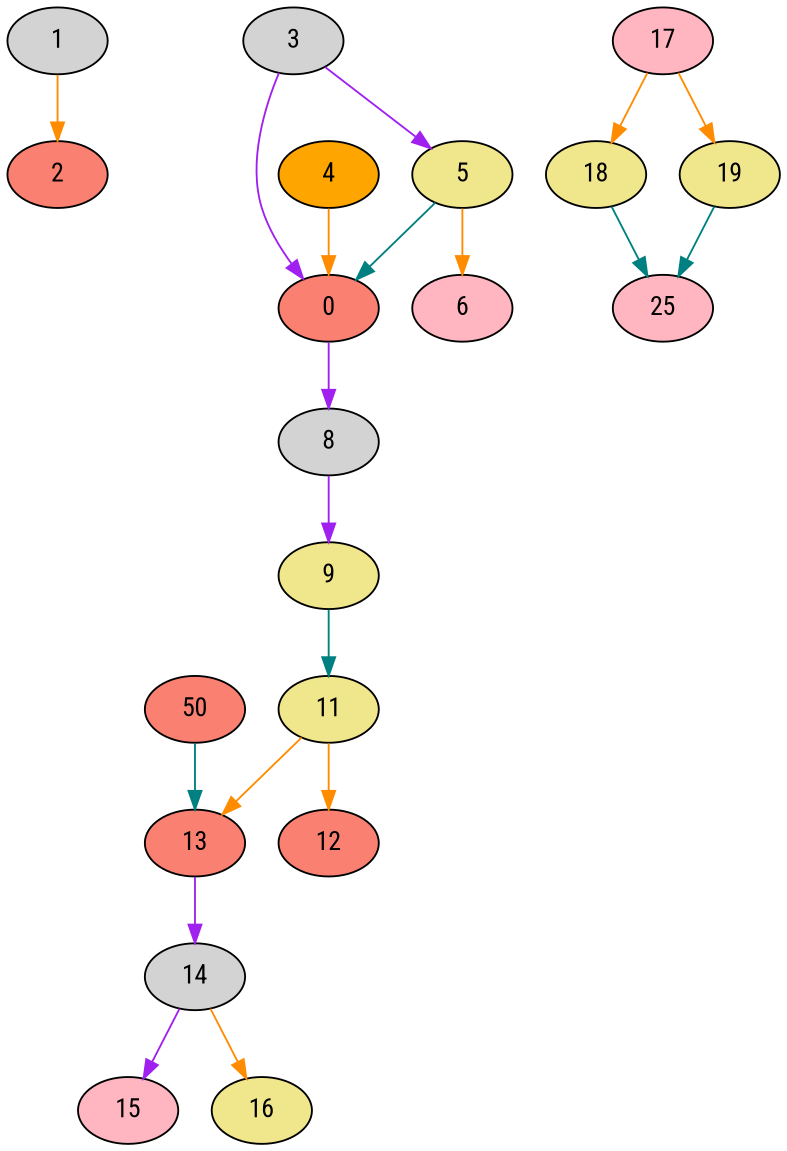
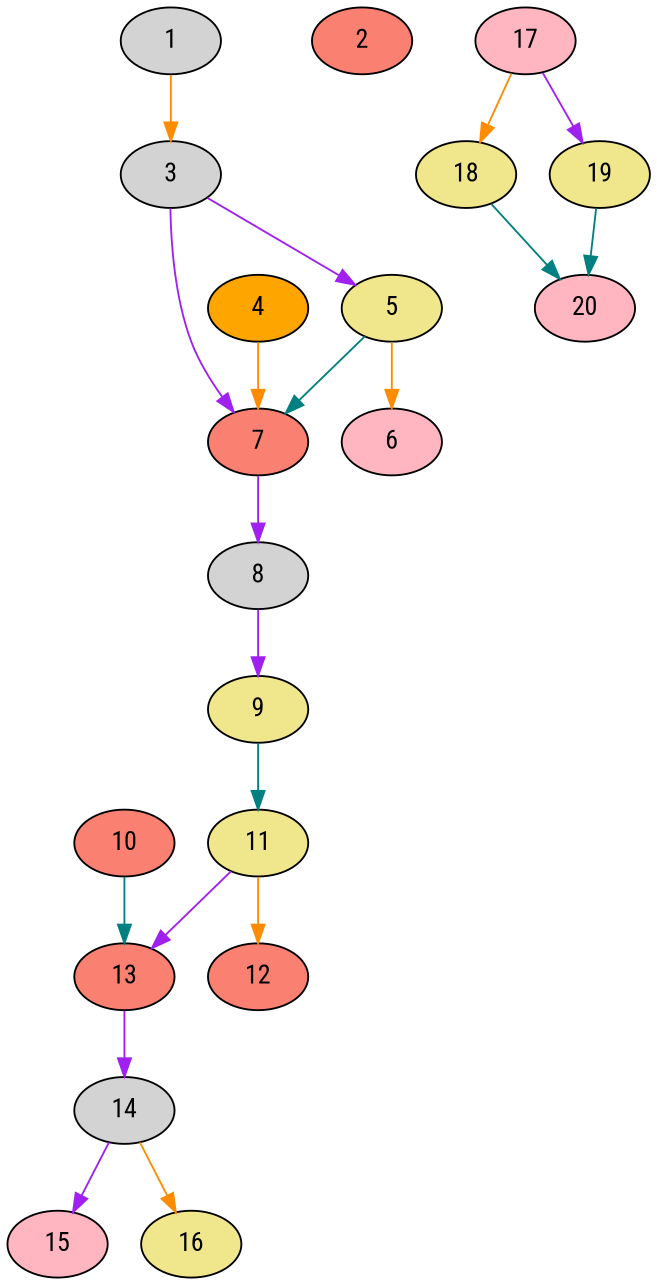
(58, 99) -> (171, 99)
(692, 99) -> (558, 100)
(329, 308) -> (258, 442)
(663, 308) -> (585, 308)
(195, 709) -> (124, 843)
(269, 770) -> (198, 903)
